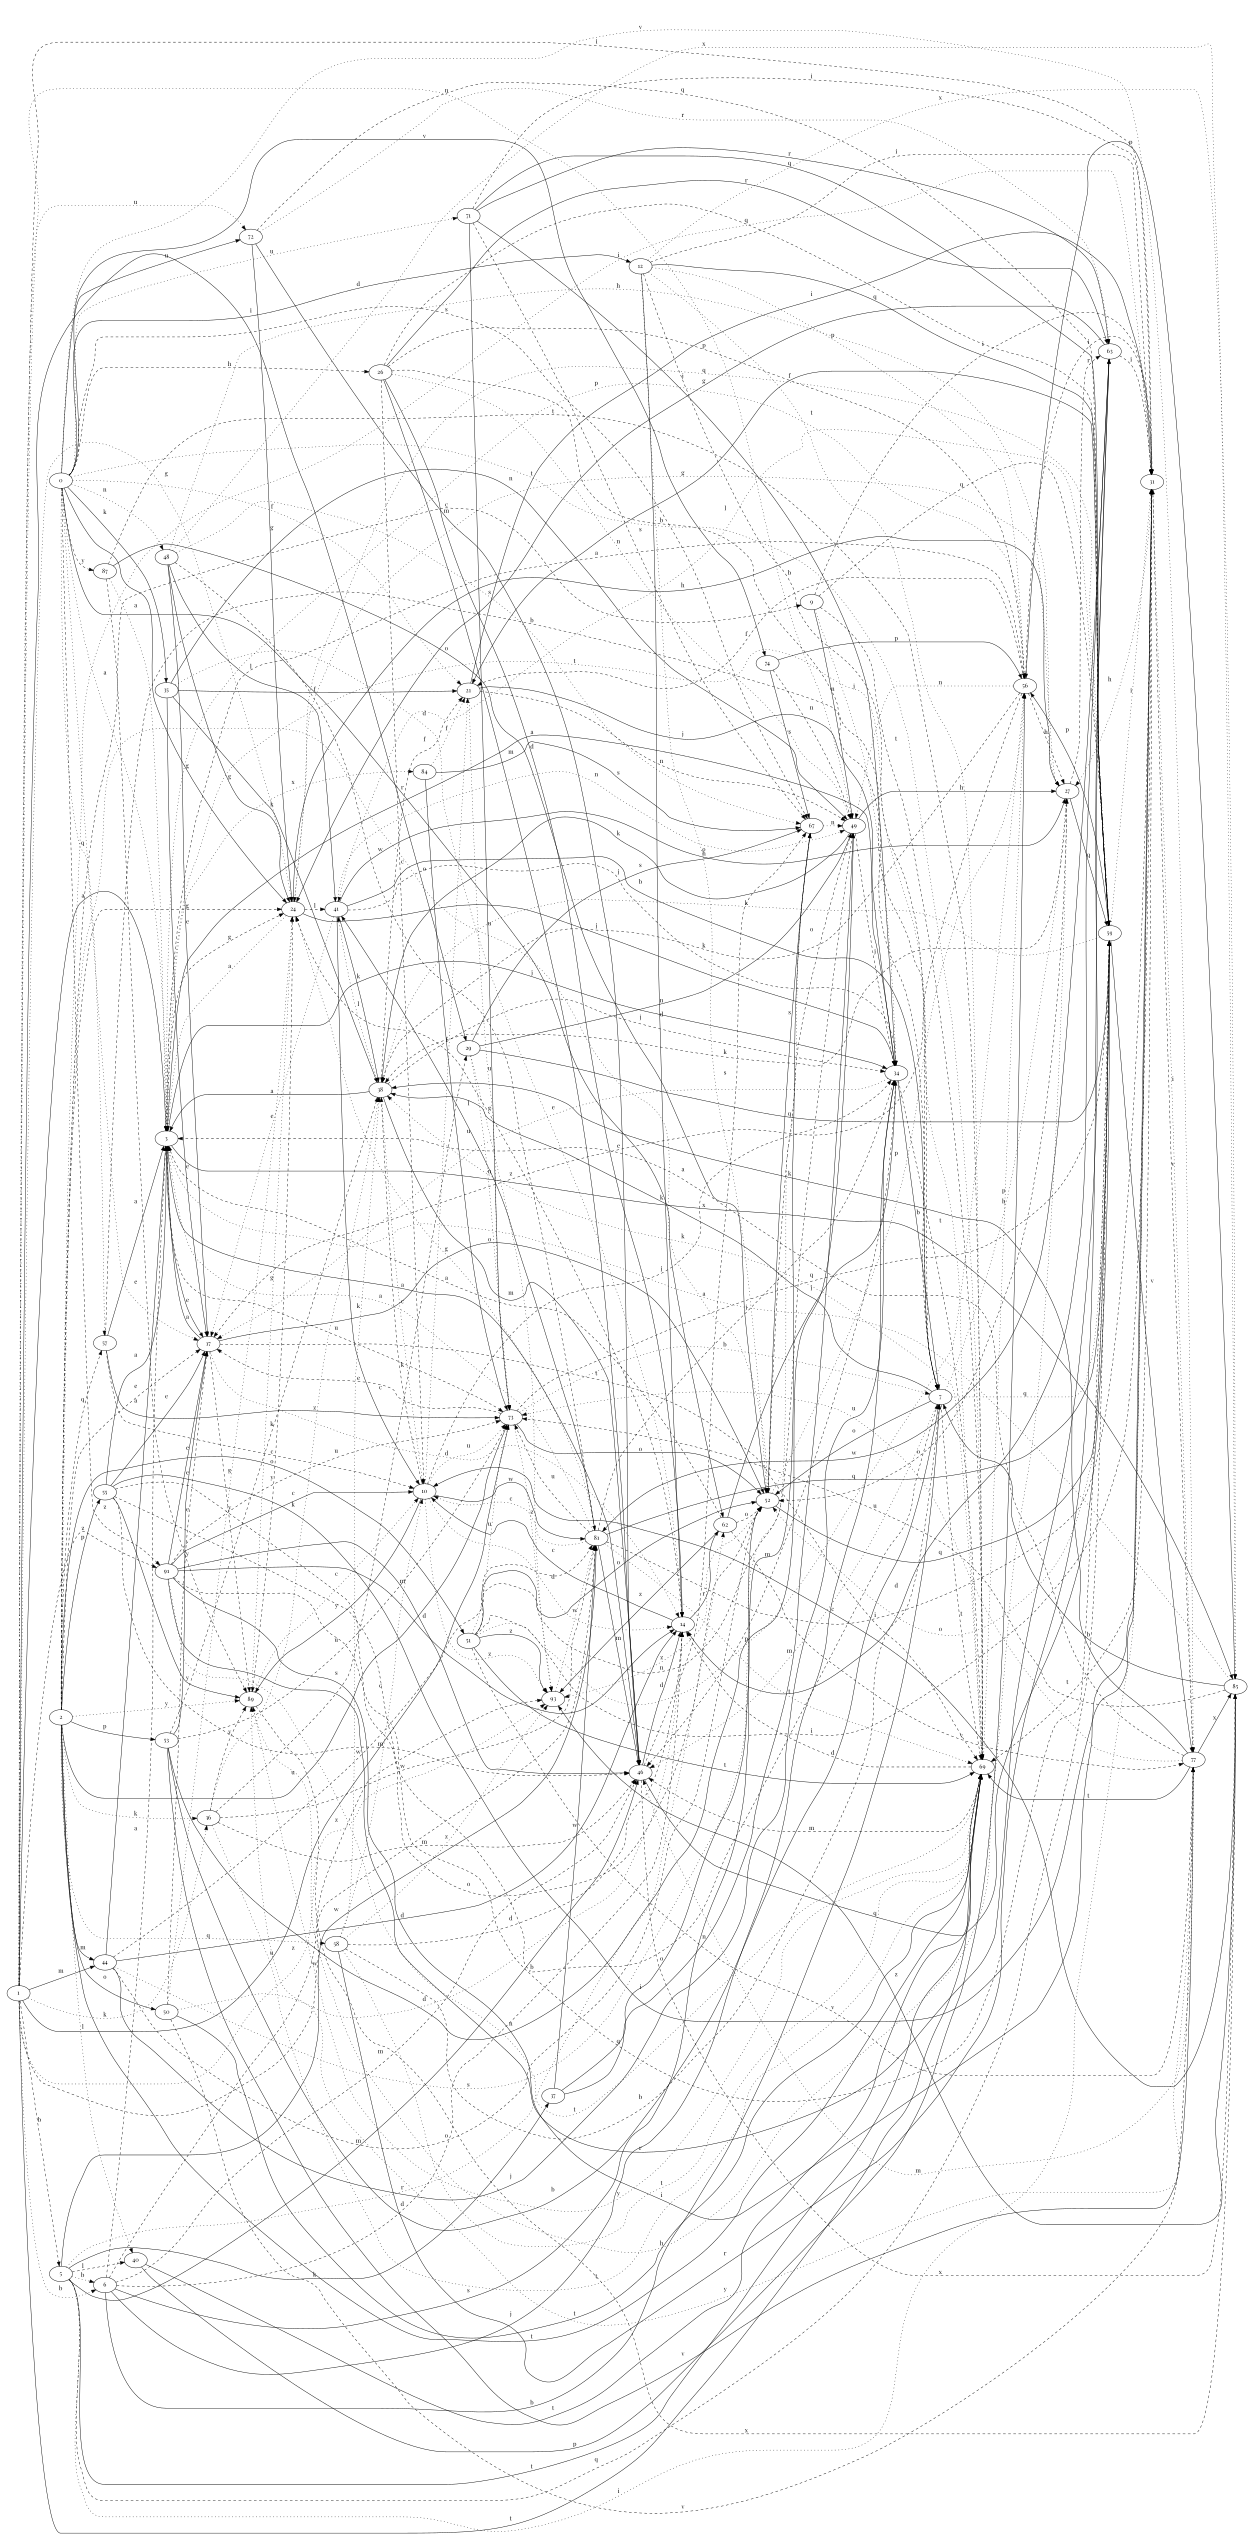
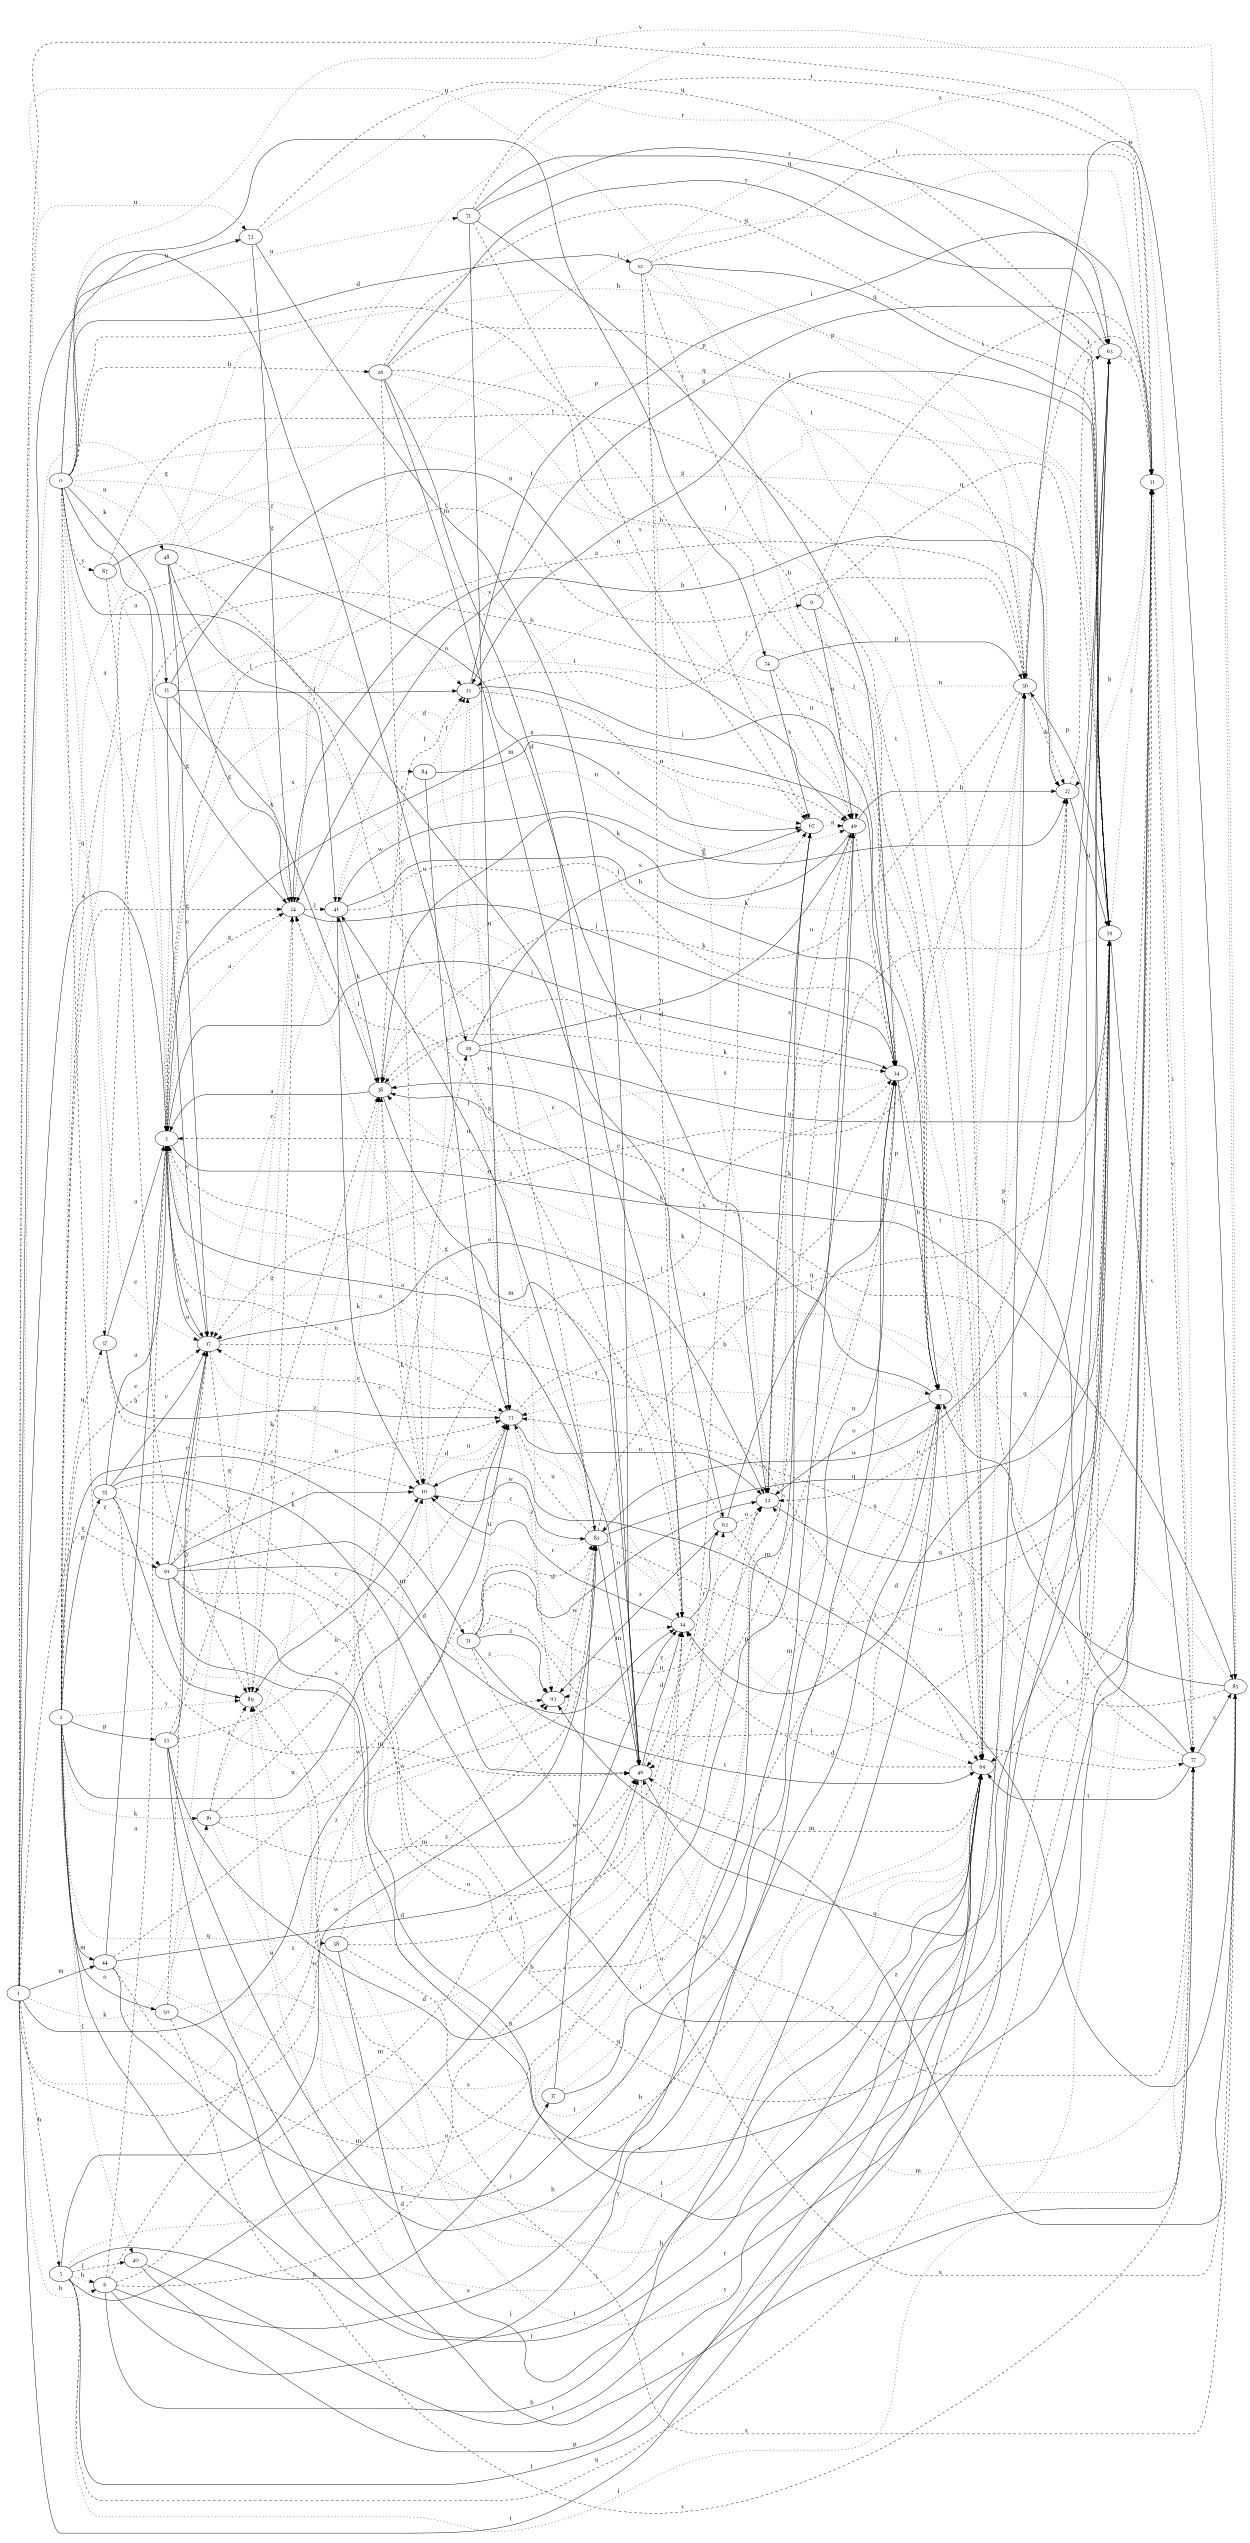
(658, 943) -> (658, 943)
(707, 1854) -> (707, 1854)
